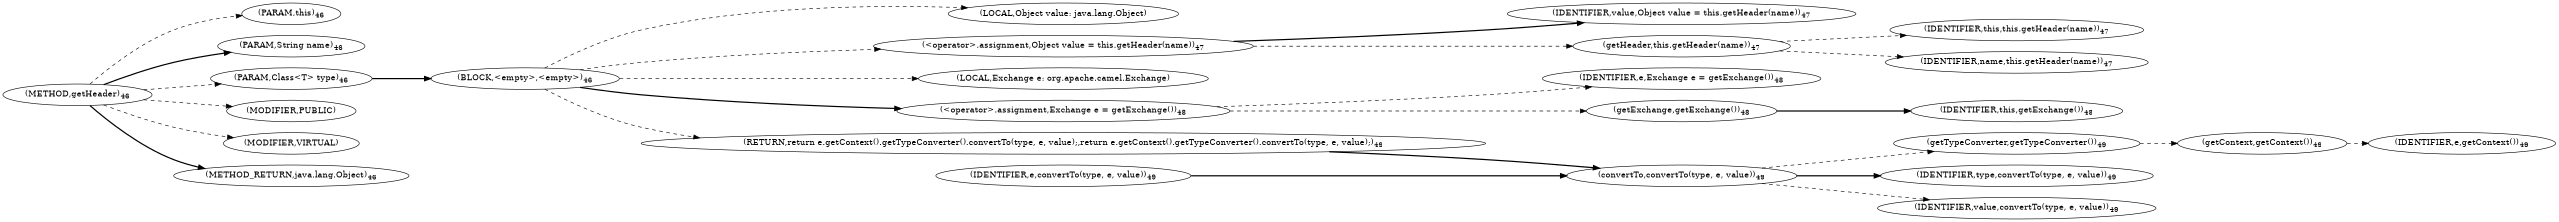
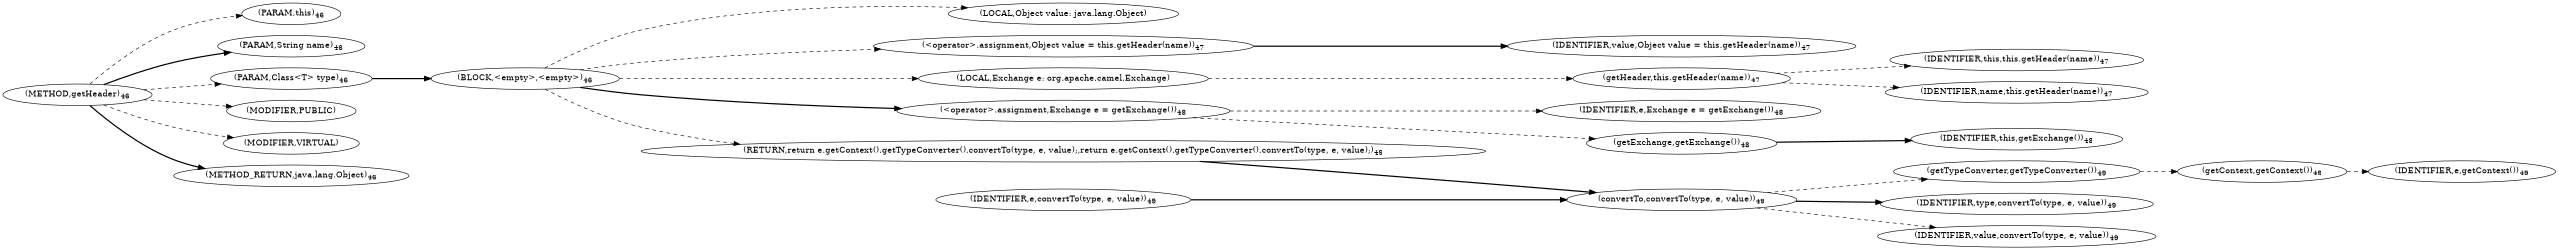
(1410, 46) -> (1387, 79)
